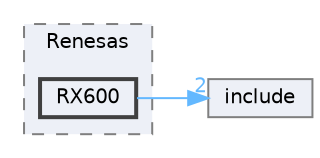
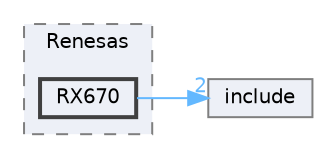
(88, 98) -> (88, 98)
